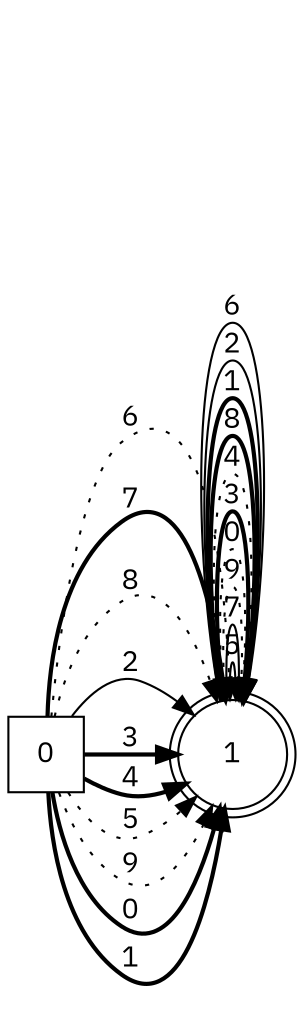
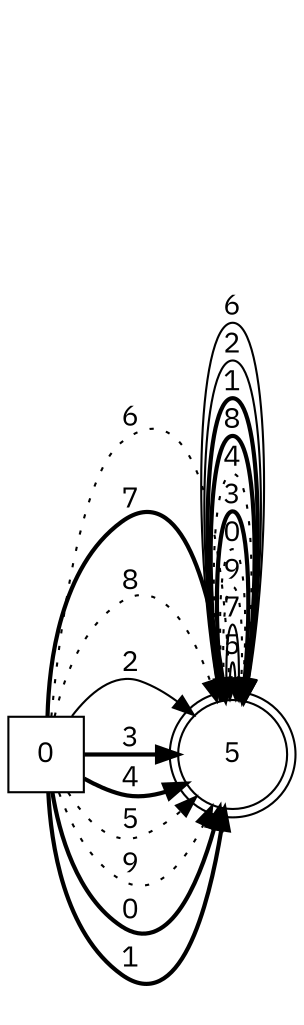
(233, 754) -> (233, 754)
